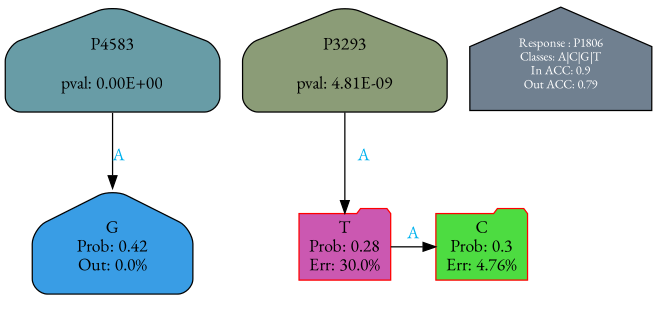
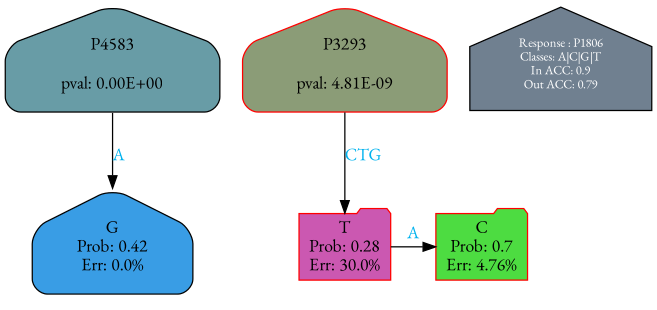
(345, 64) -> (345, 64)
(364, 156) -> (364, 156)
(113, 247) -> (113, 247)
(482, 247) -> (482, 247)
